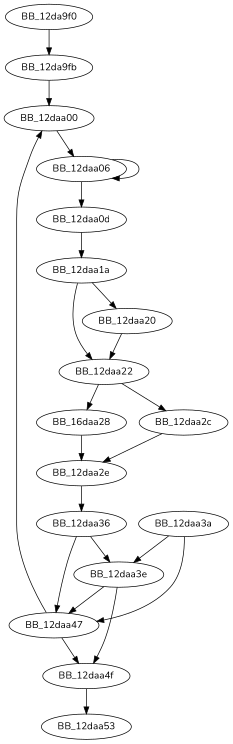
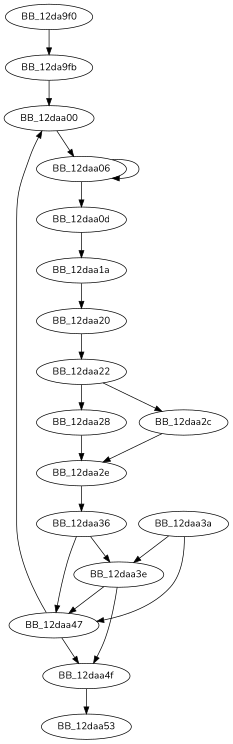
(73, 320) -> none
(81, 423) -> (81, 423)
